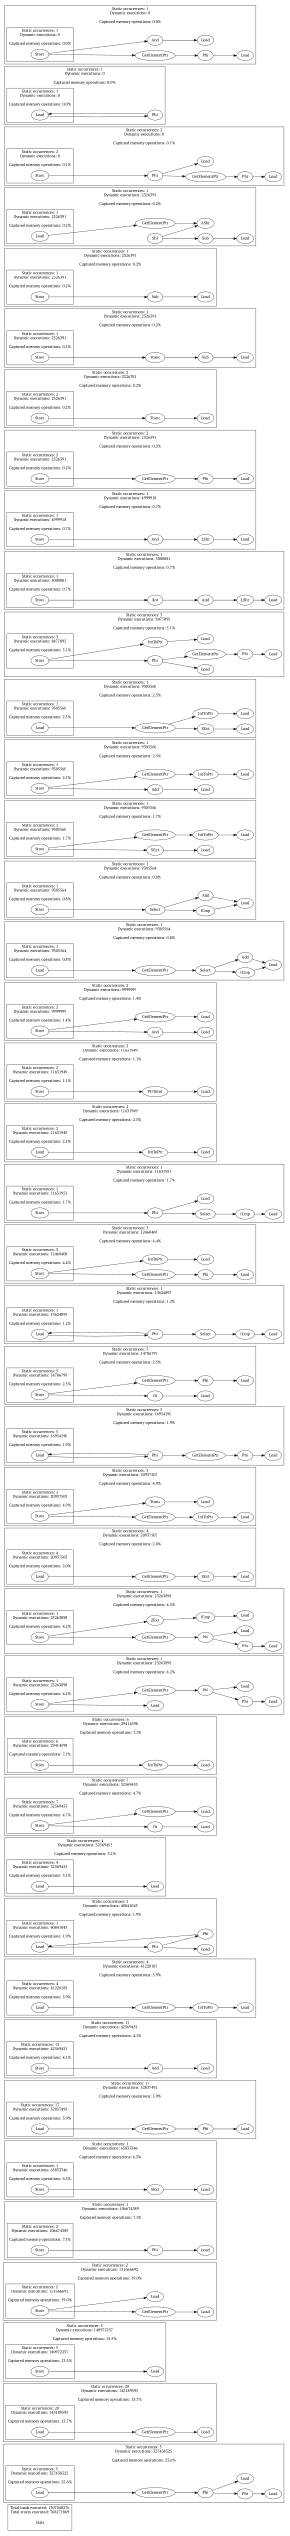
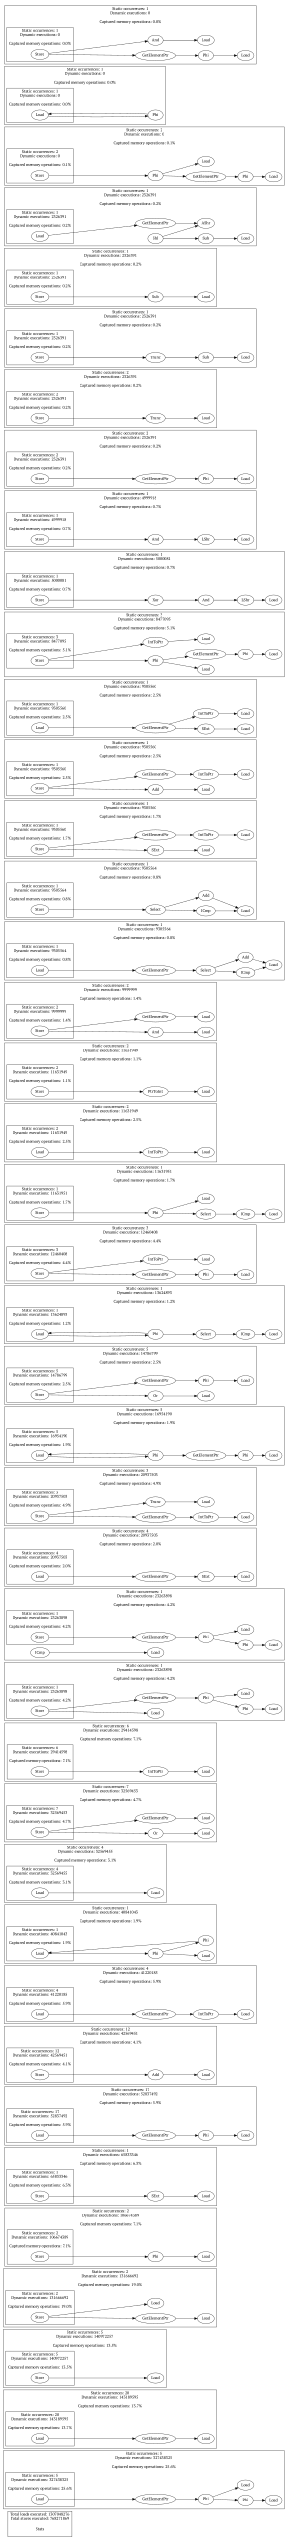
(155, 1620) -> none
